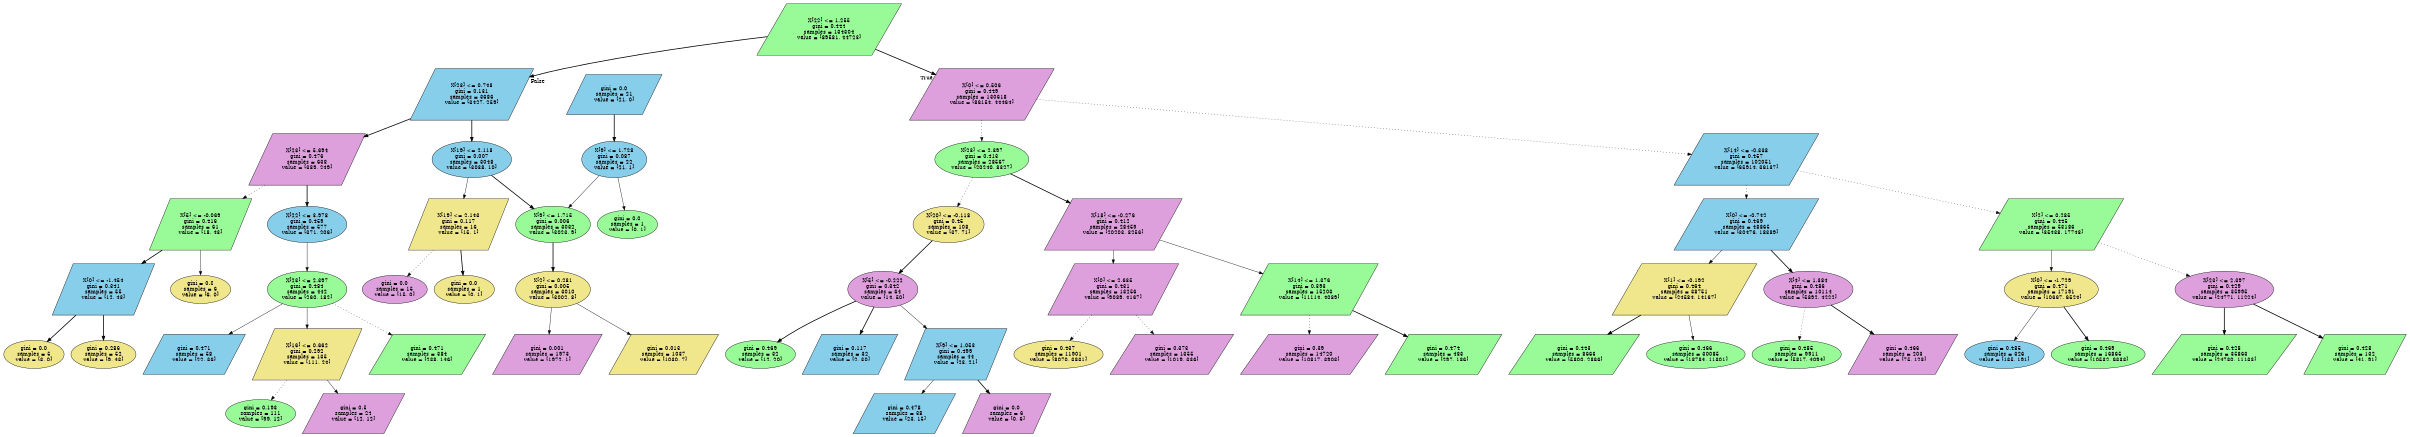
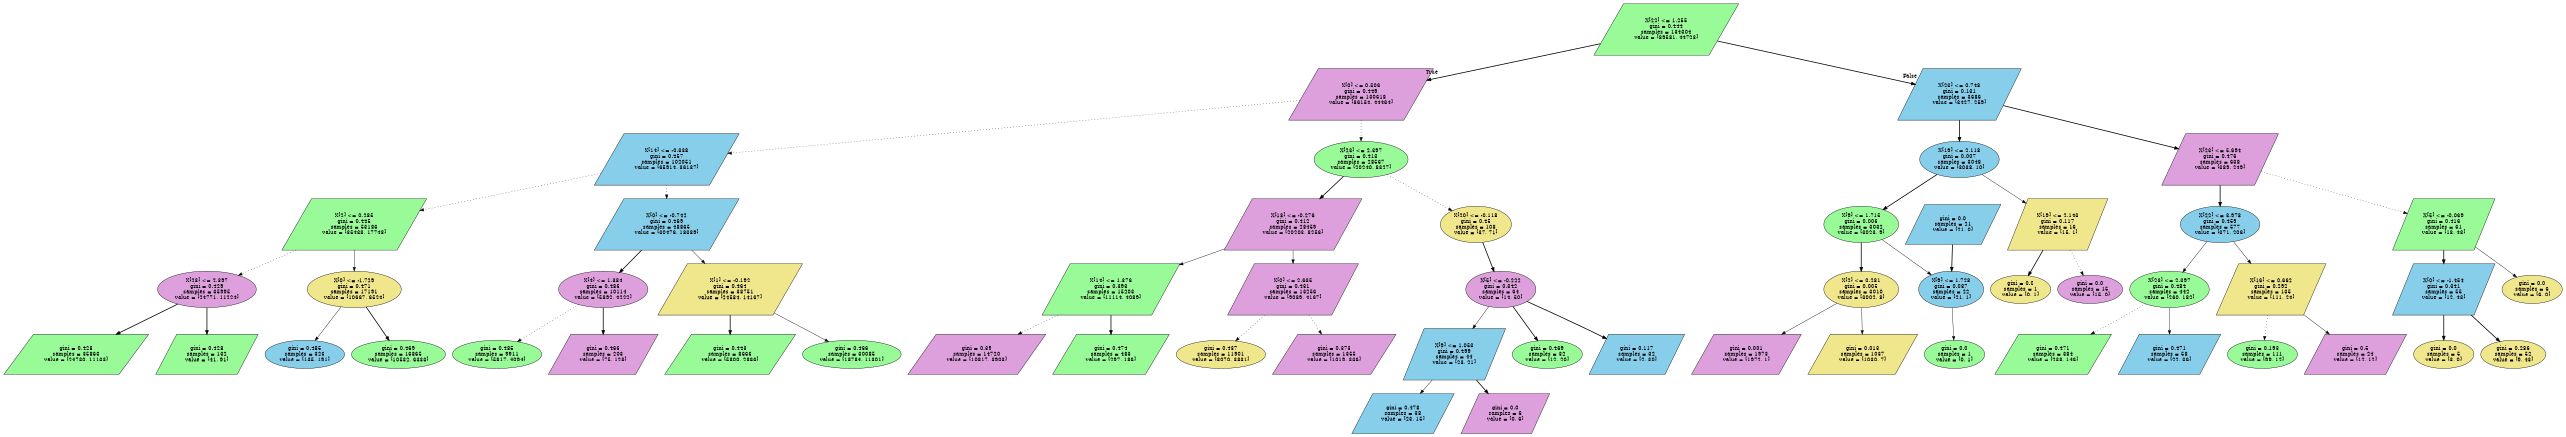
(585, 190) -> (1905, 256)
(307, 316) -> (2241, 251)
